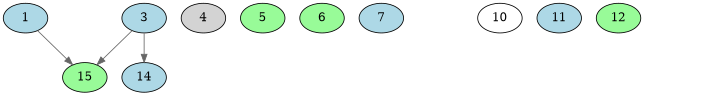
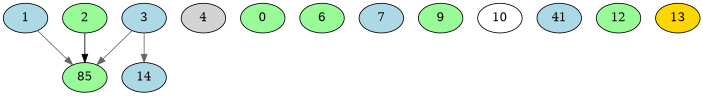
none -> (85, 18)
(263, 18) -> (263, 18)
none -> (441, 18)
(559, 18) -> (559, 18)
none -> (678, 18)
(85, 77) -> (85, 77)
